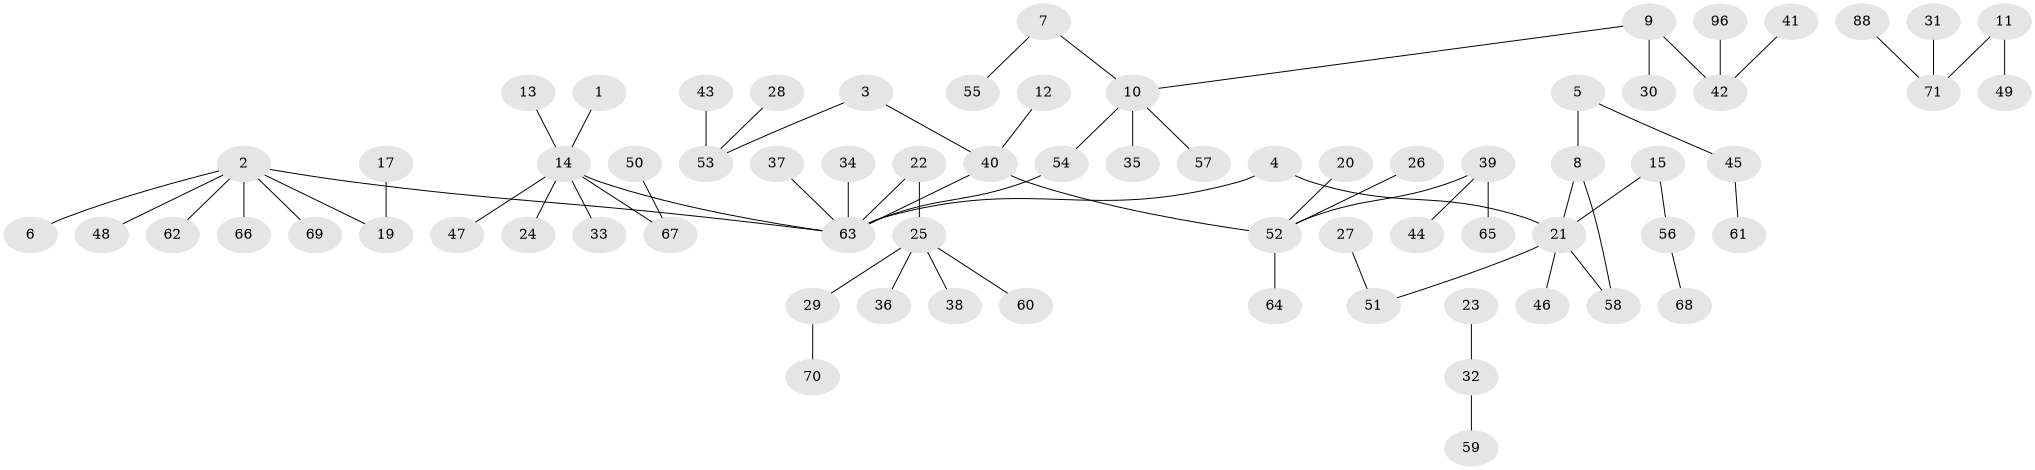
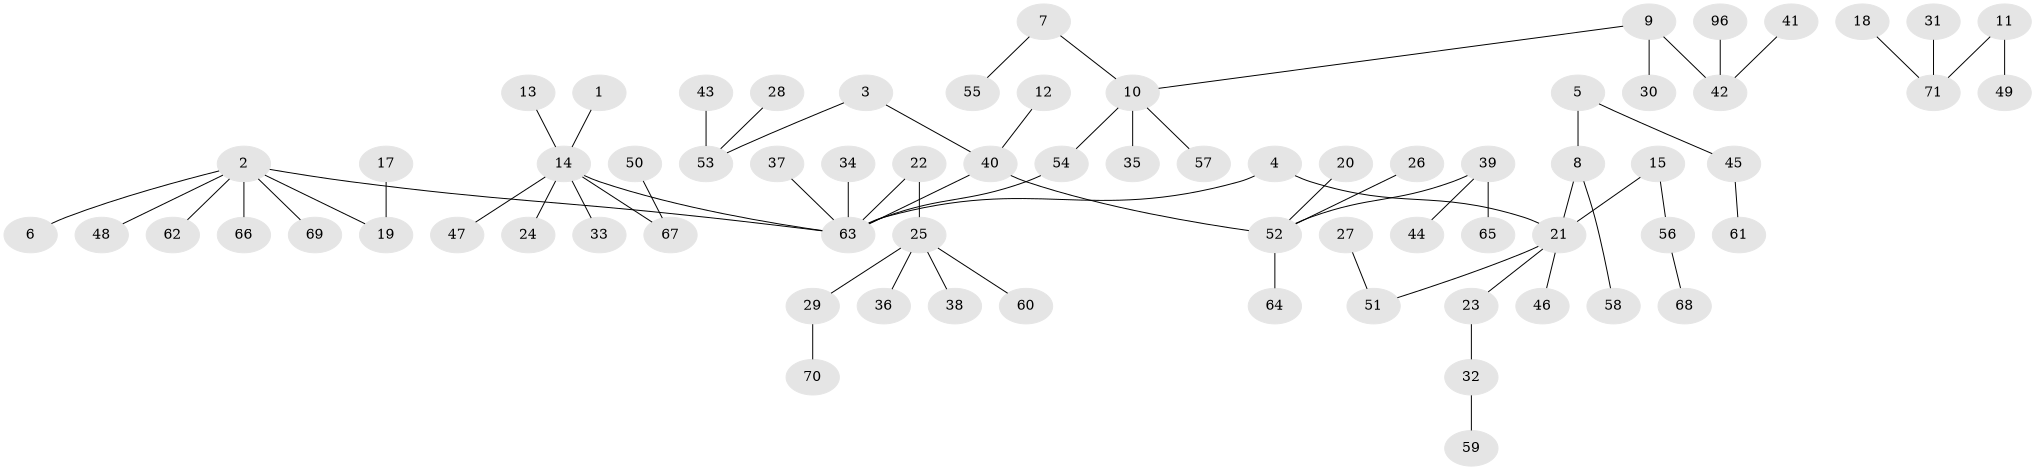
(1862, 22) -> (1862, 22)
(1586, 271) -> (1515, 270)
